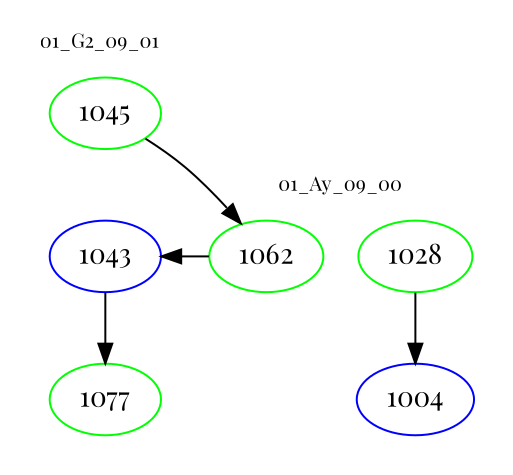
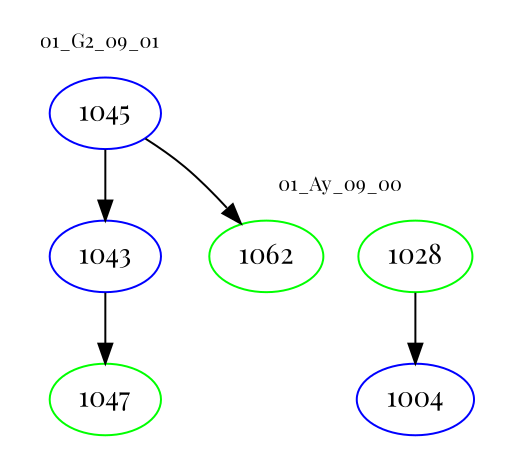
(105, 113) -> (105, 113)
(195, 256) -> (105, 175)
(105, 399) -> (105, 399)
